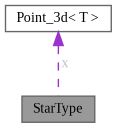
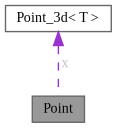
(58, 109) -> (58, 109)
